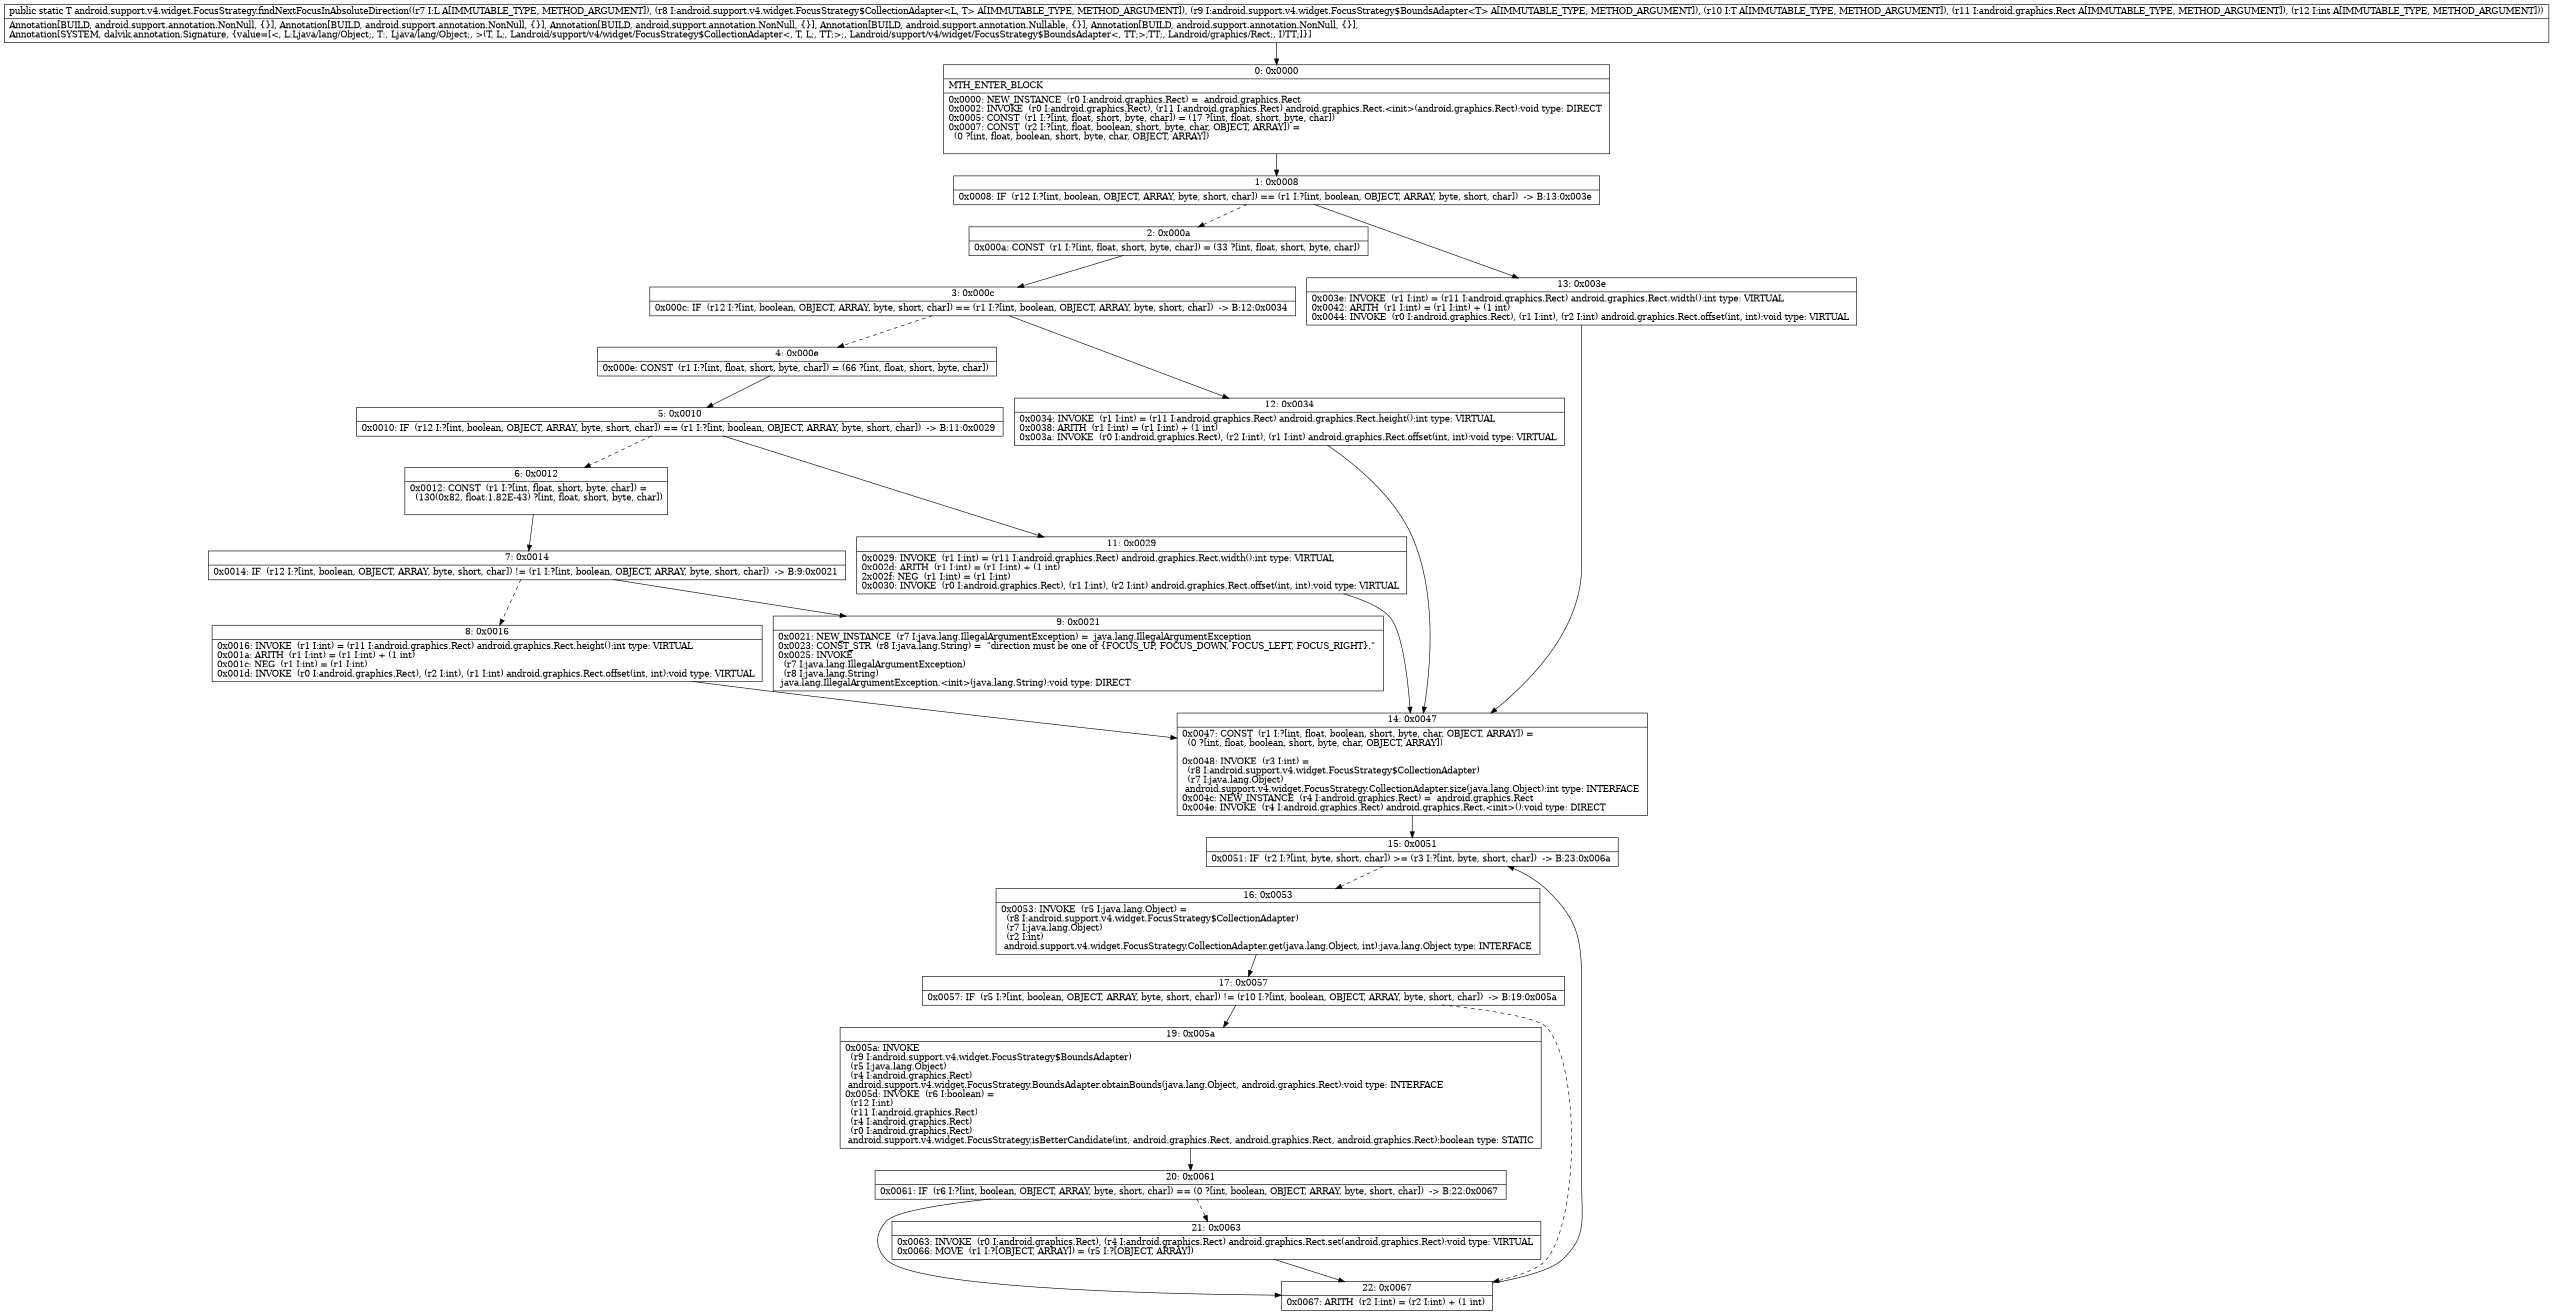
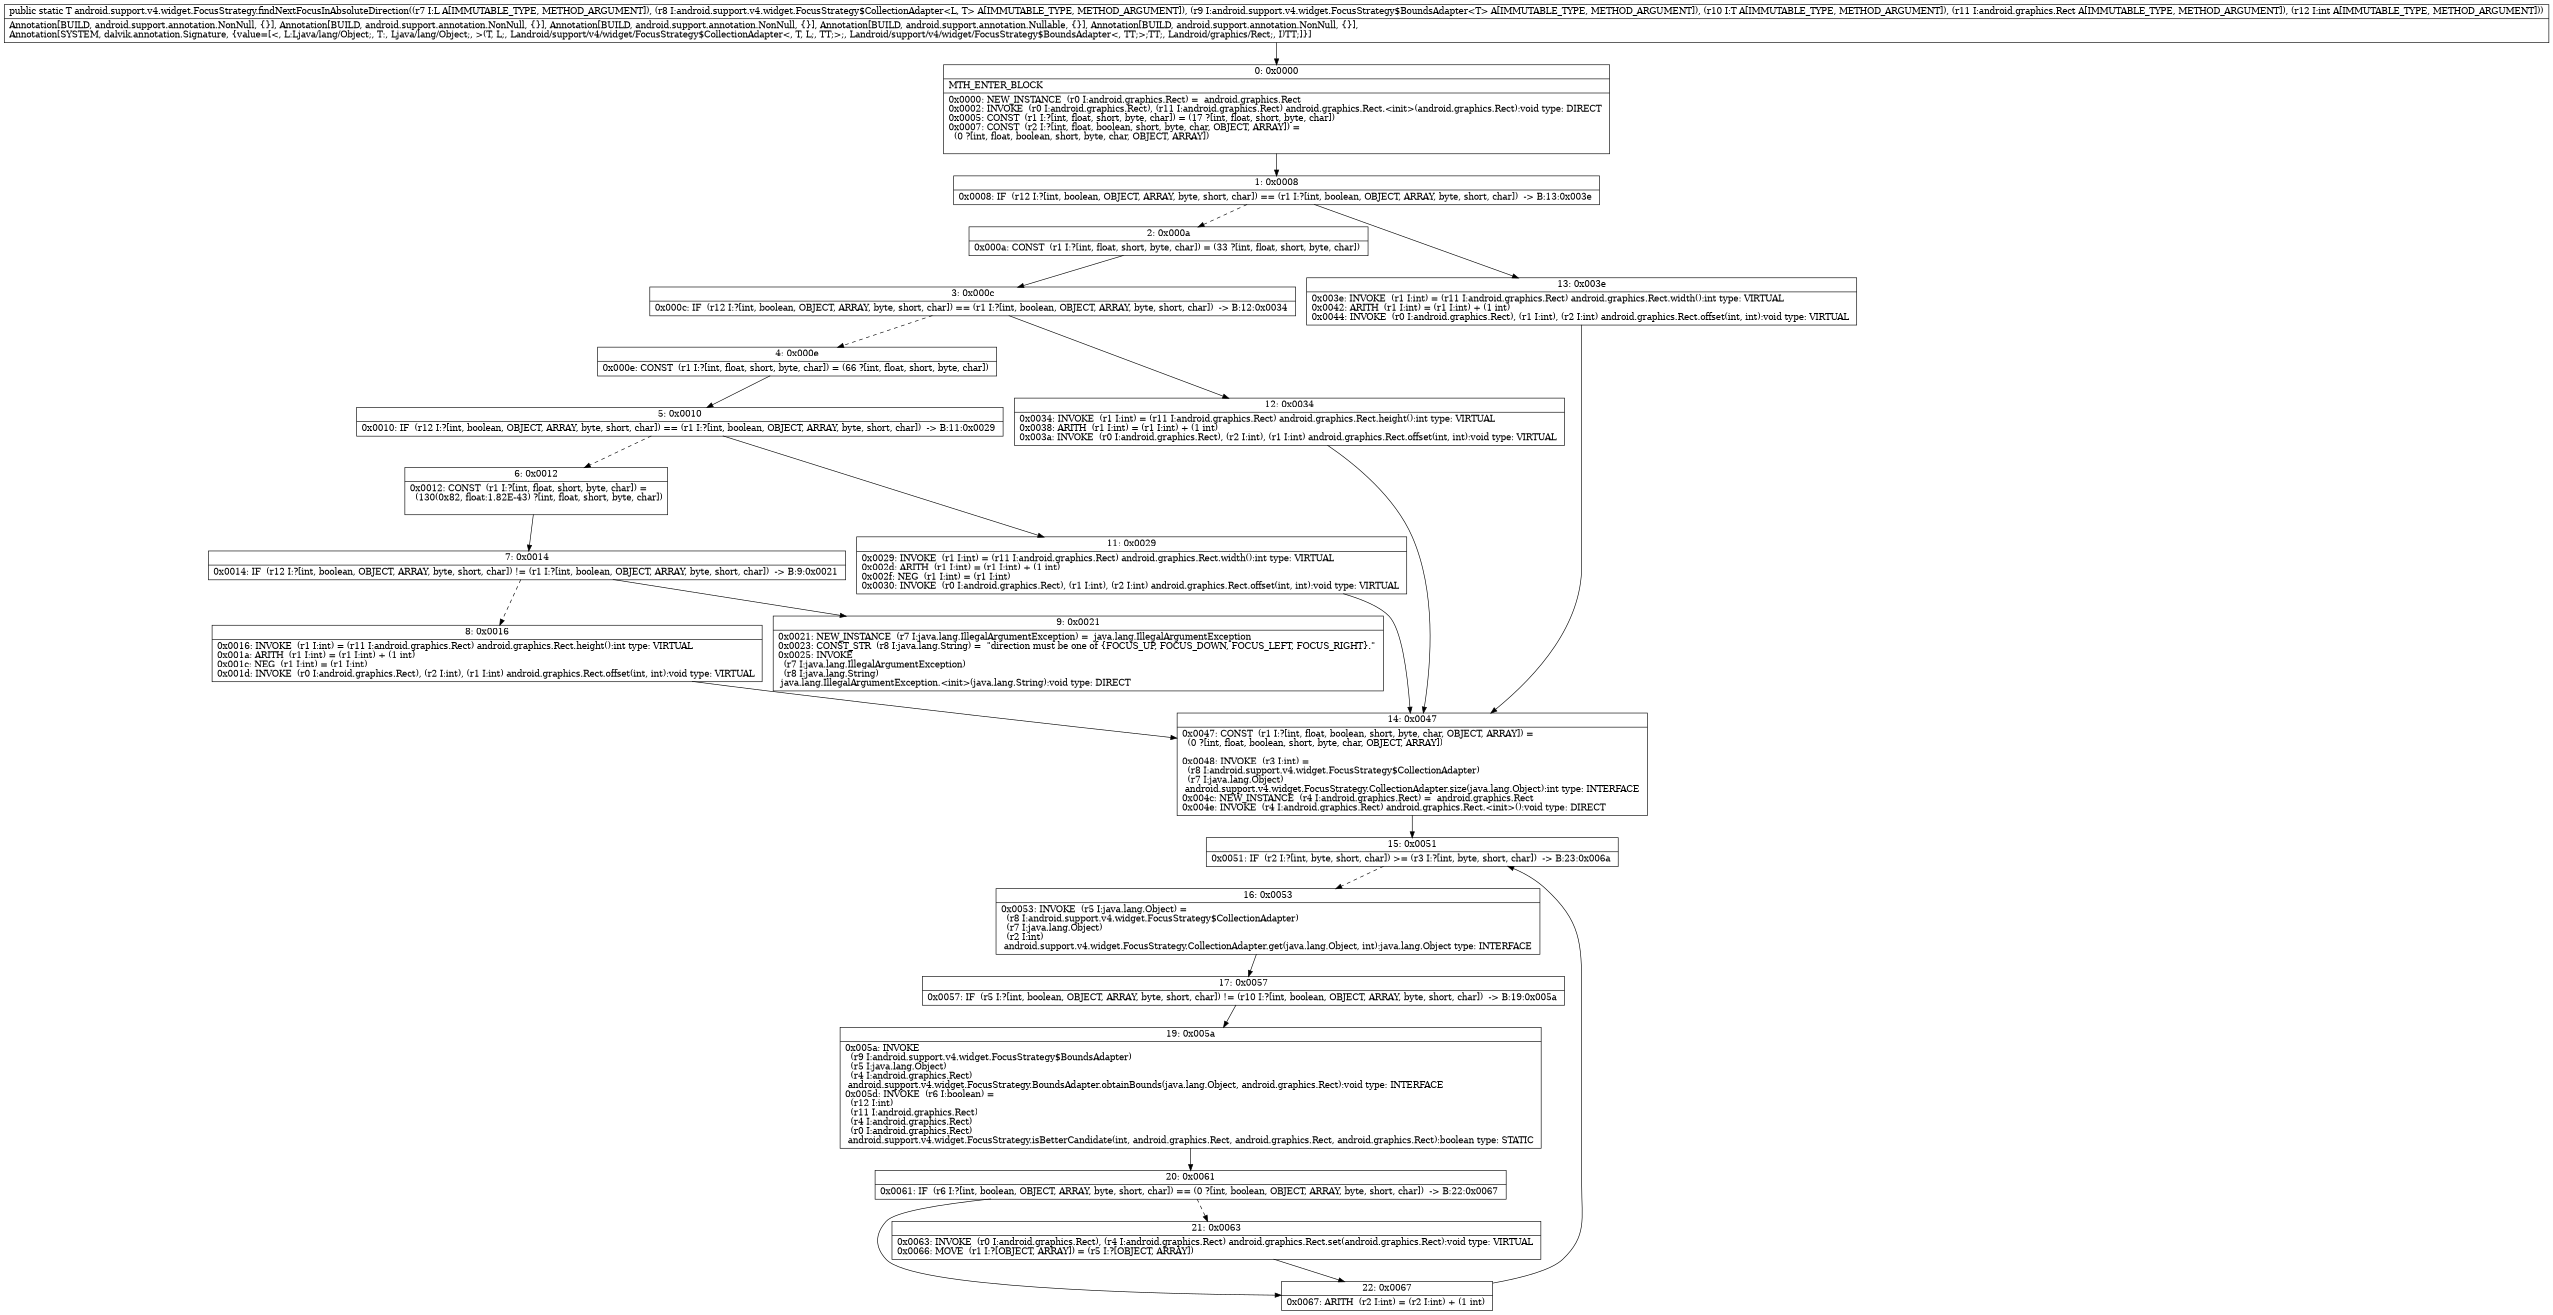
(937, 577) -> (937, 577)
(1571, 1116) -> none
